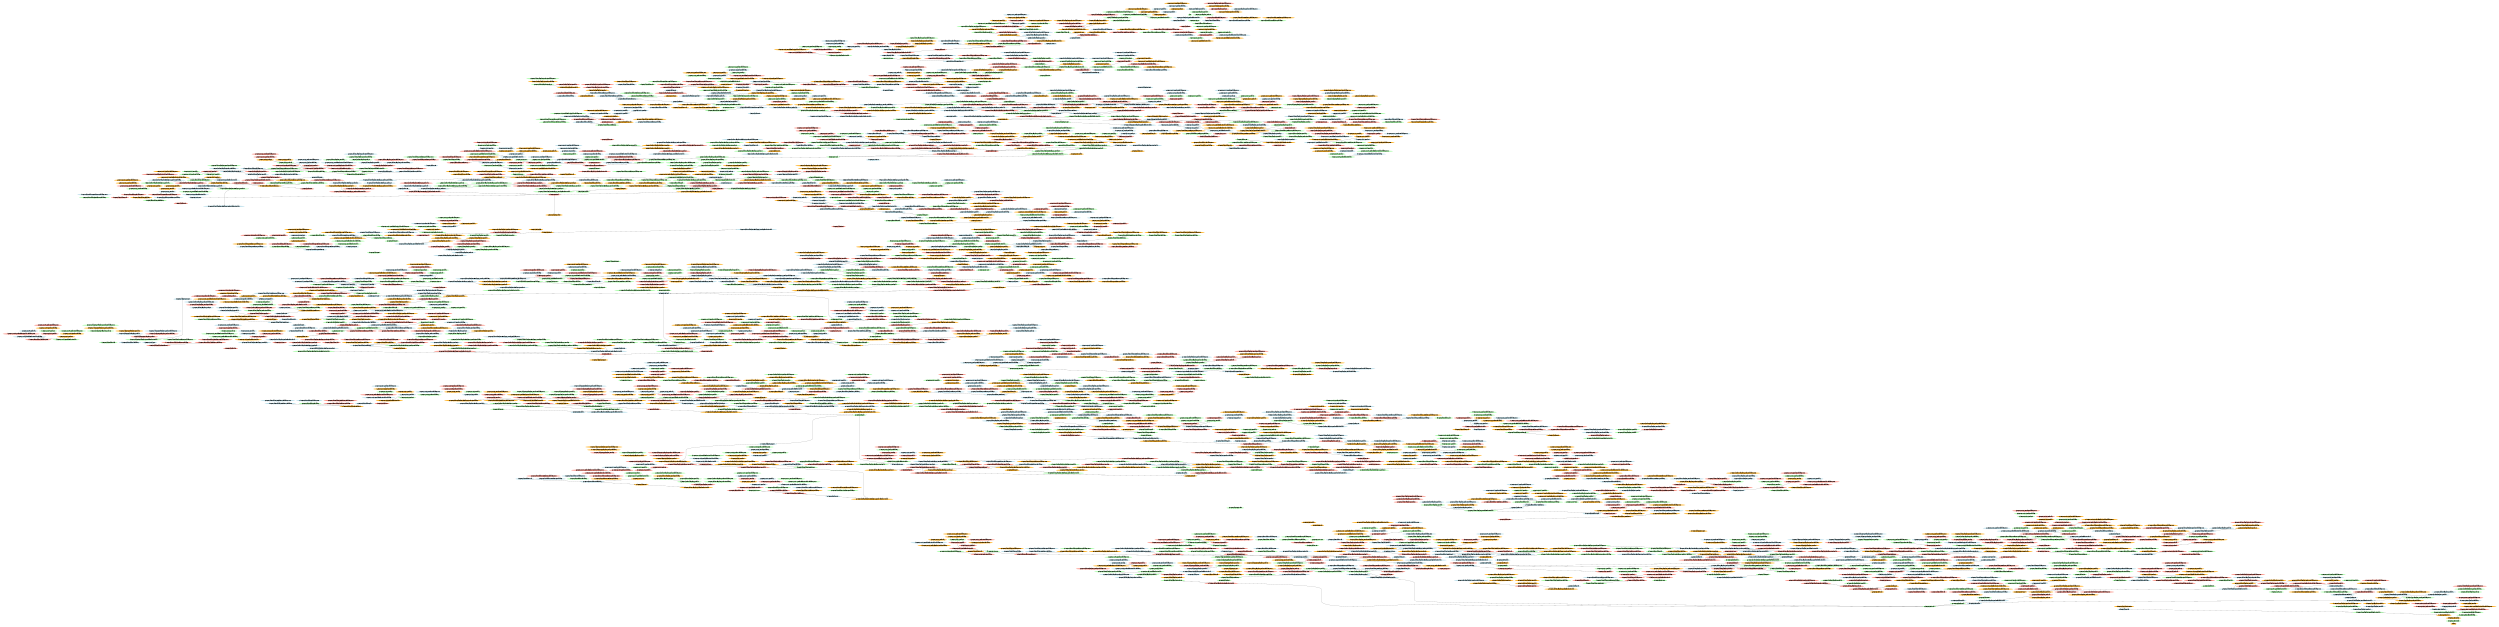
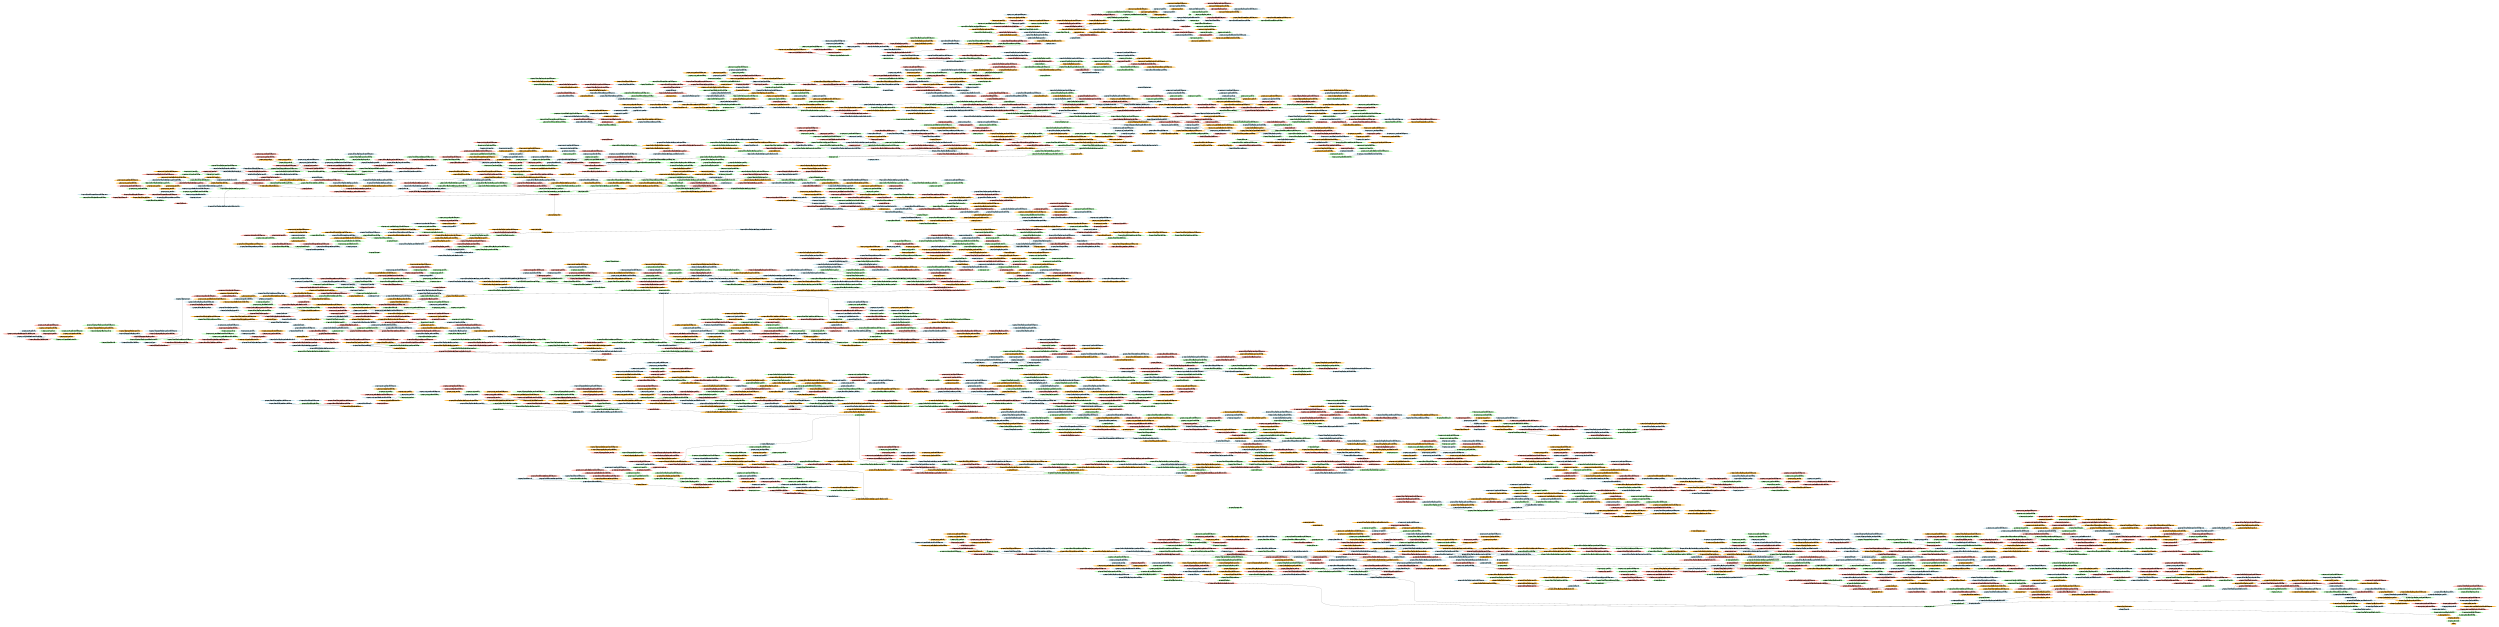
(1583, 470) -> (1583, 470)
